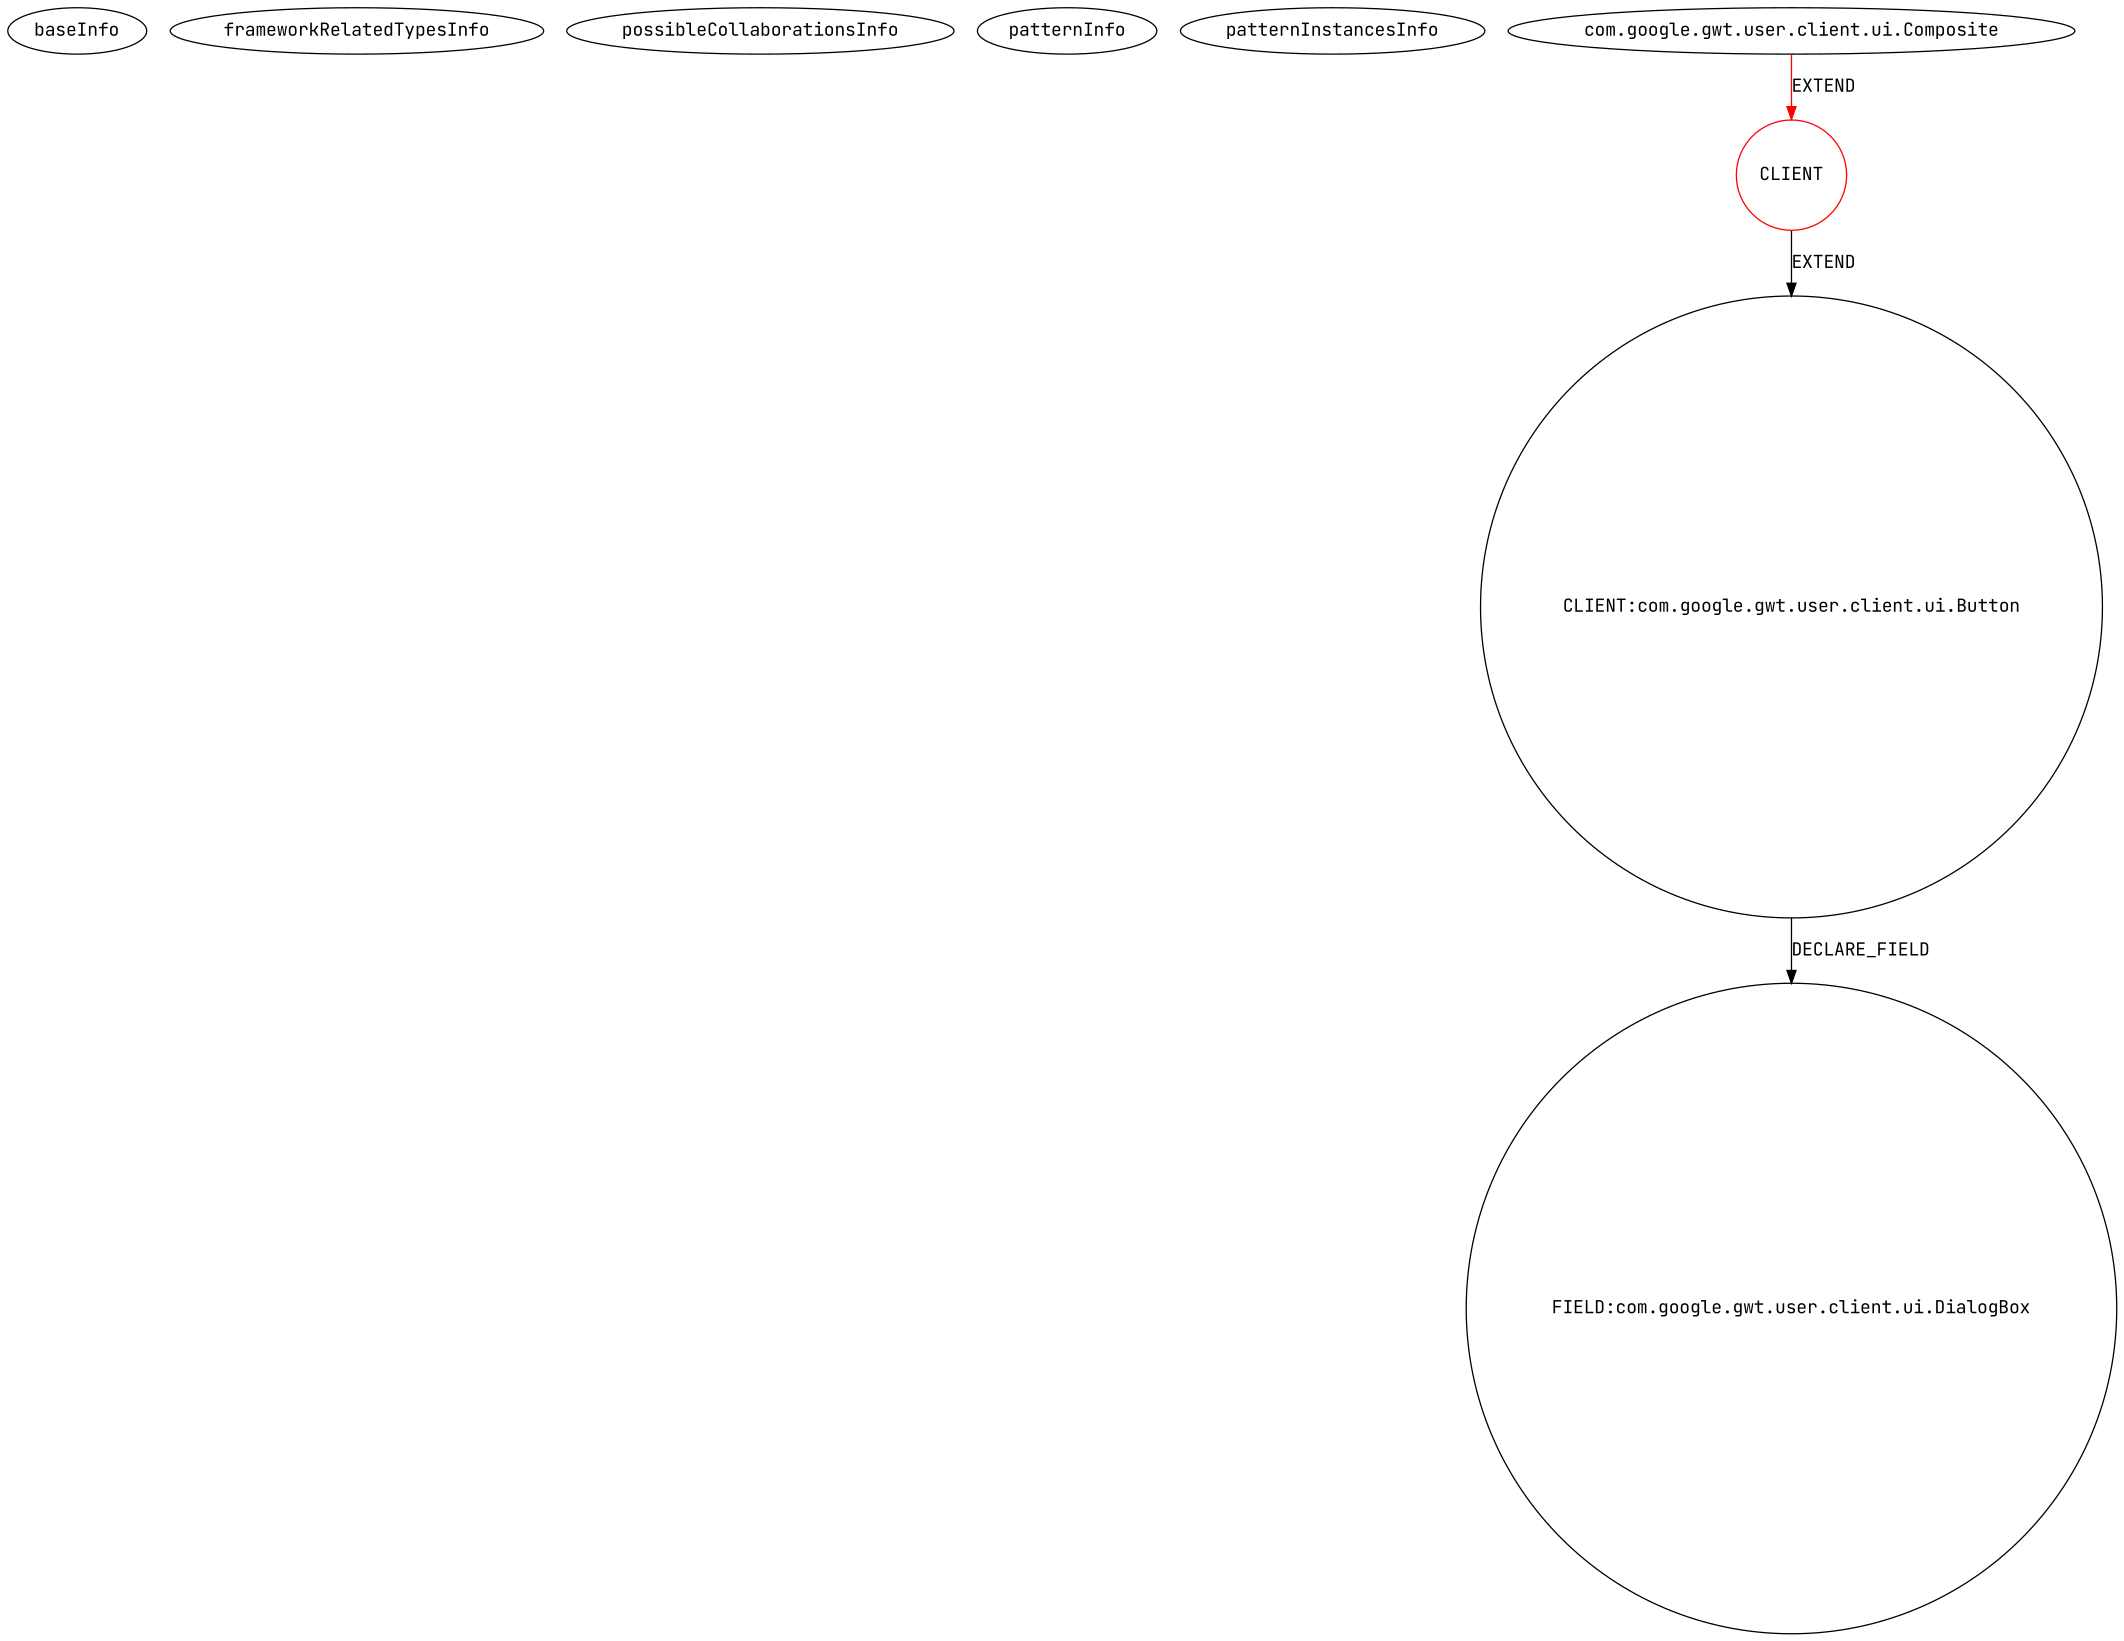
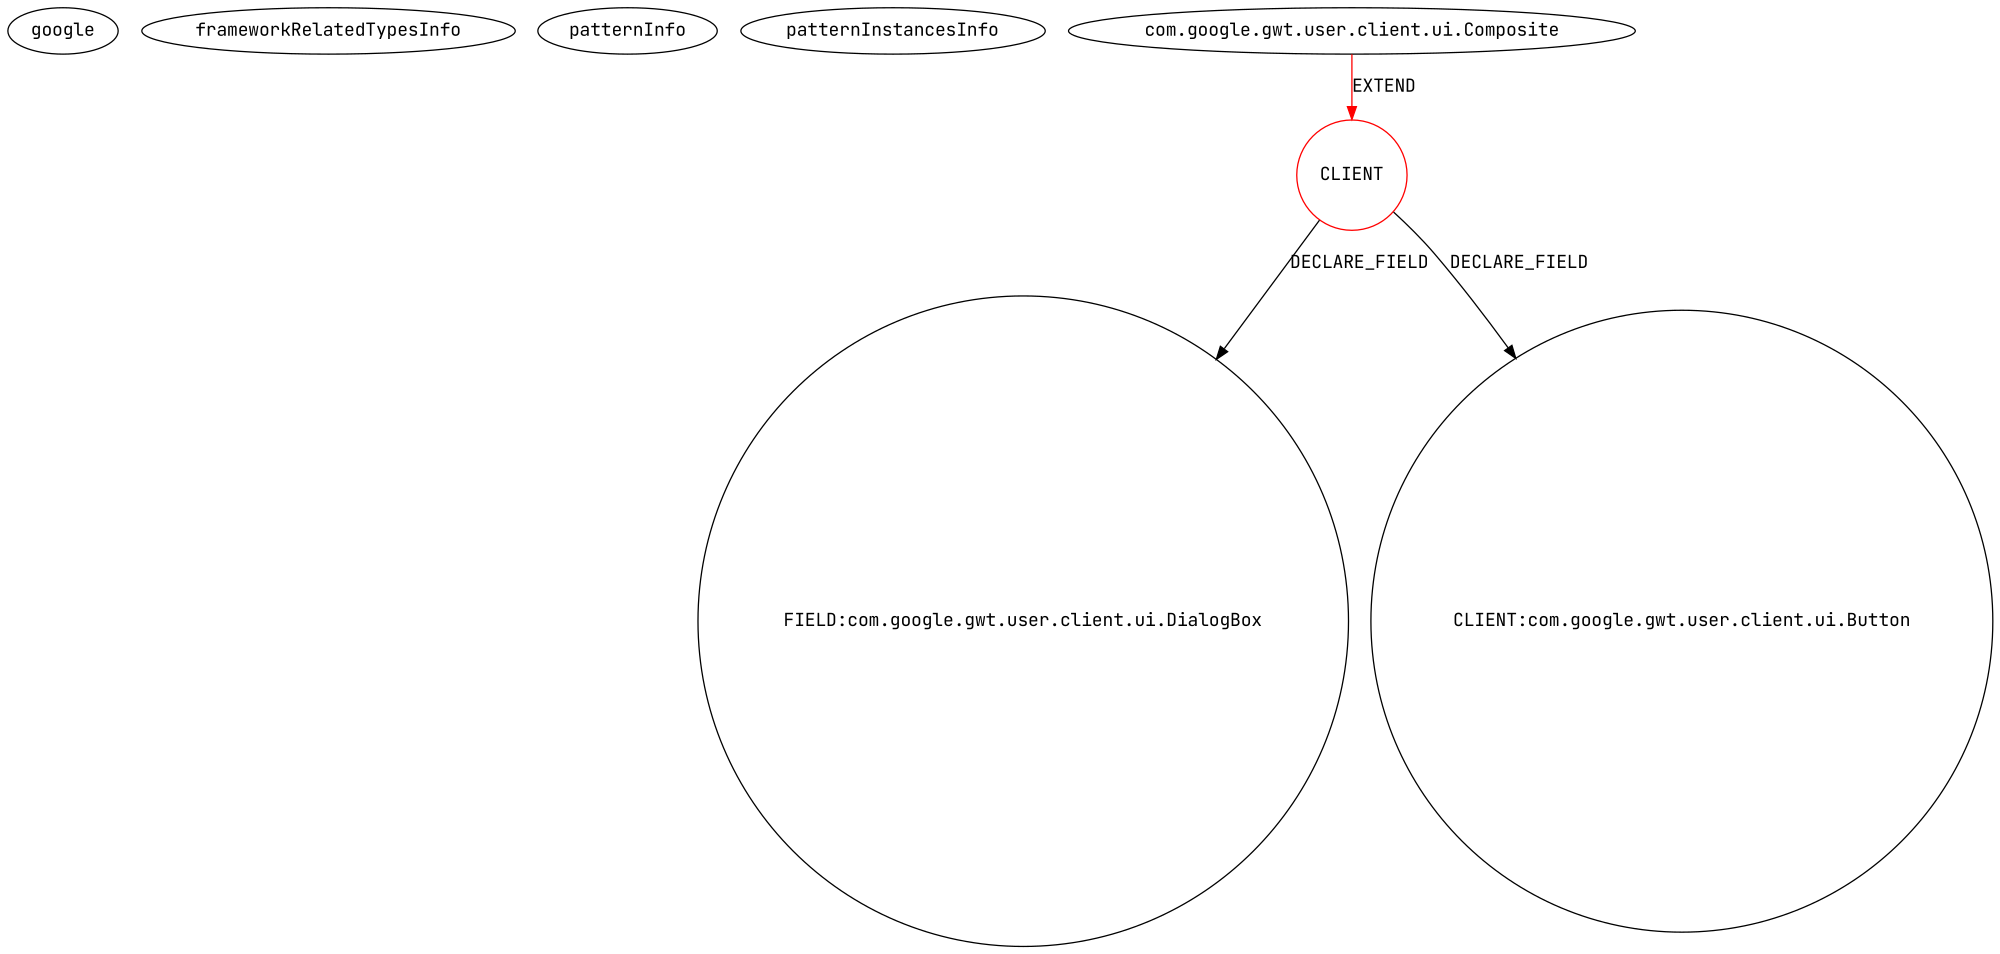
(77, 31) -> (63, 31)
(760, 31) -> none
(1824, 263) -> (1519, 263)
(1791, 944) -> (1272, 284)
